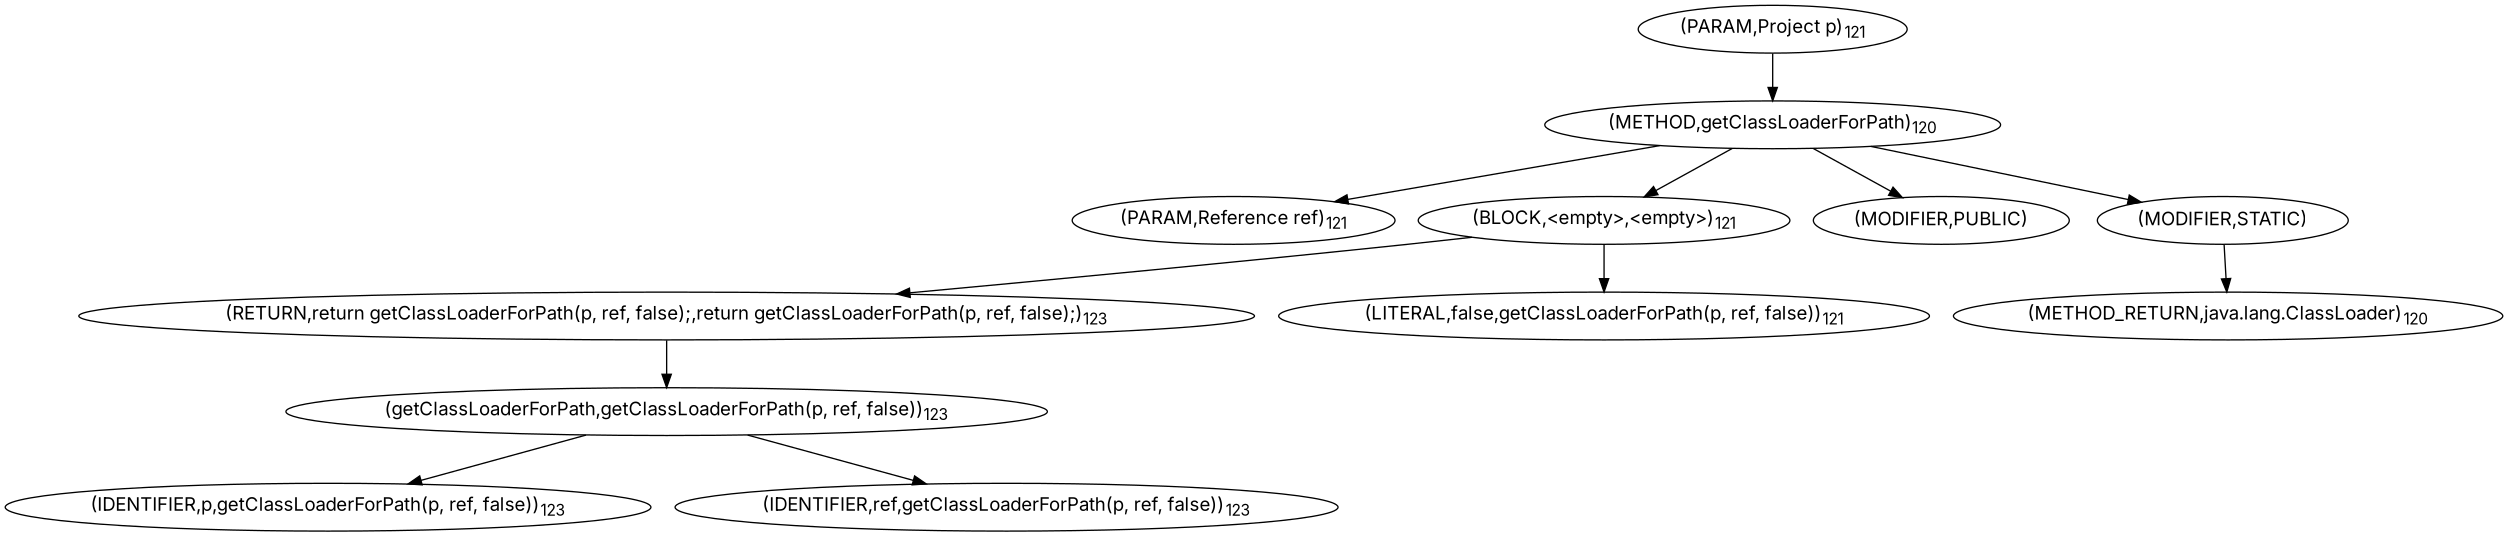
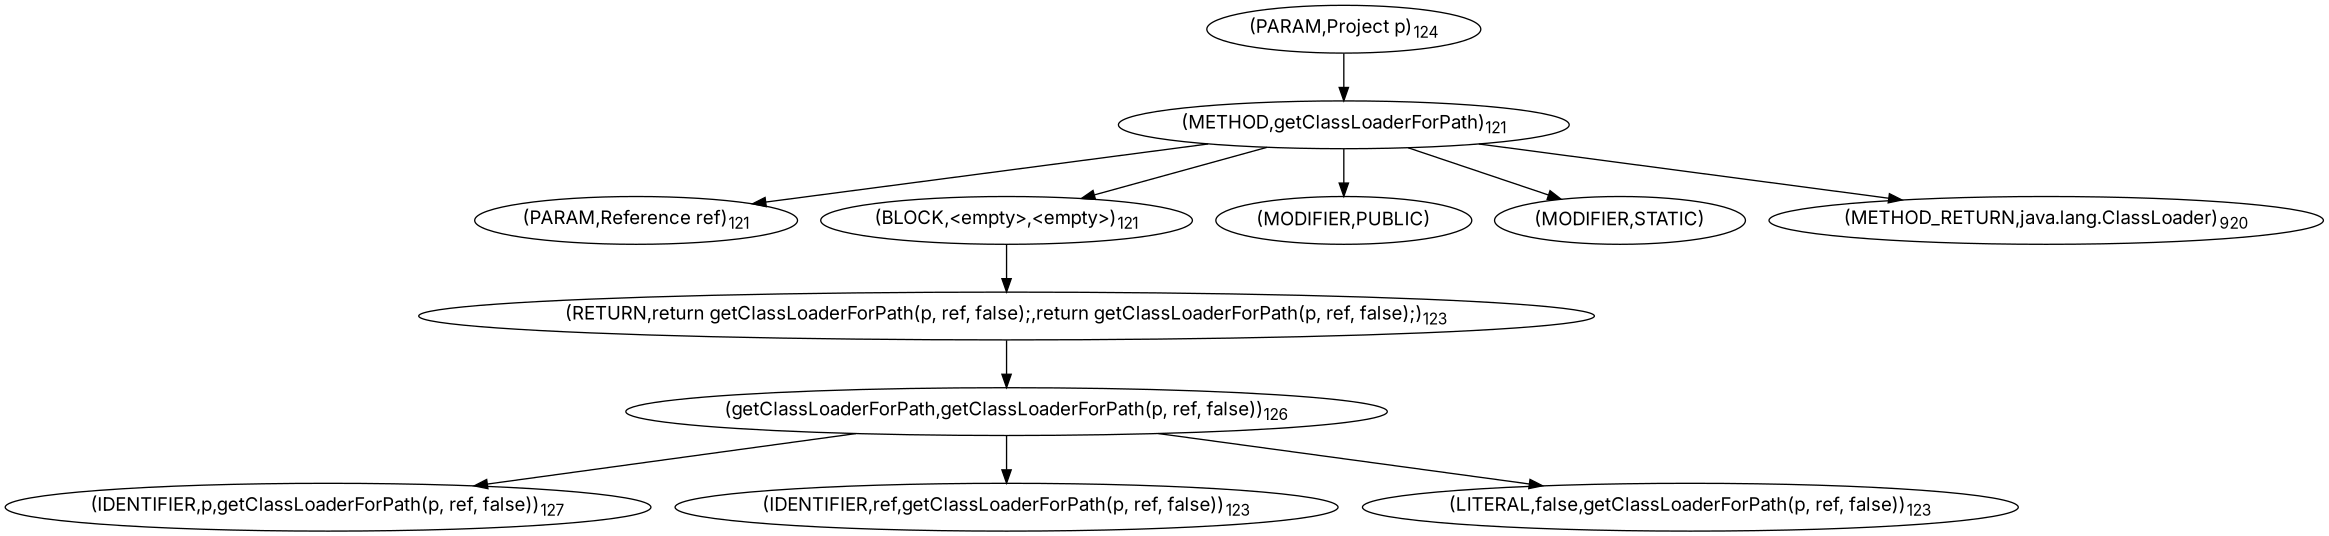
(1855, 27) -> (1426, 27)
(1925, 123) -> (1496, 123)
(1604, 262) -> (1344, 459)
(2225, 262) -> (1684, 171)
(1833, 314) -> (1919, 505)
(2416, 314) -> (2234, 218)
(936, 410) -> (1276, 410)
(553, 505) -> (553, 505)
